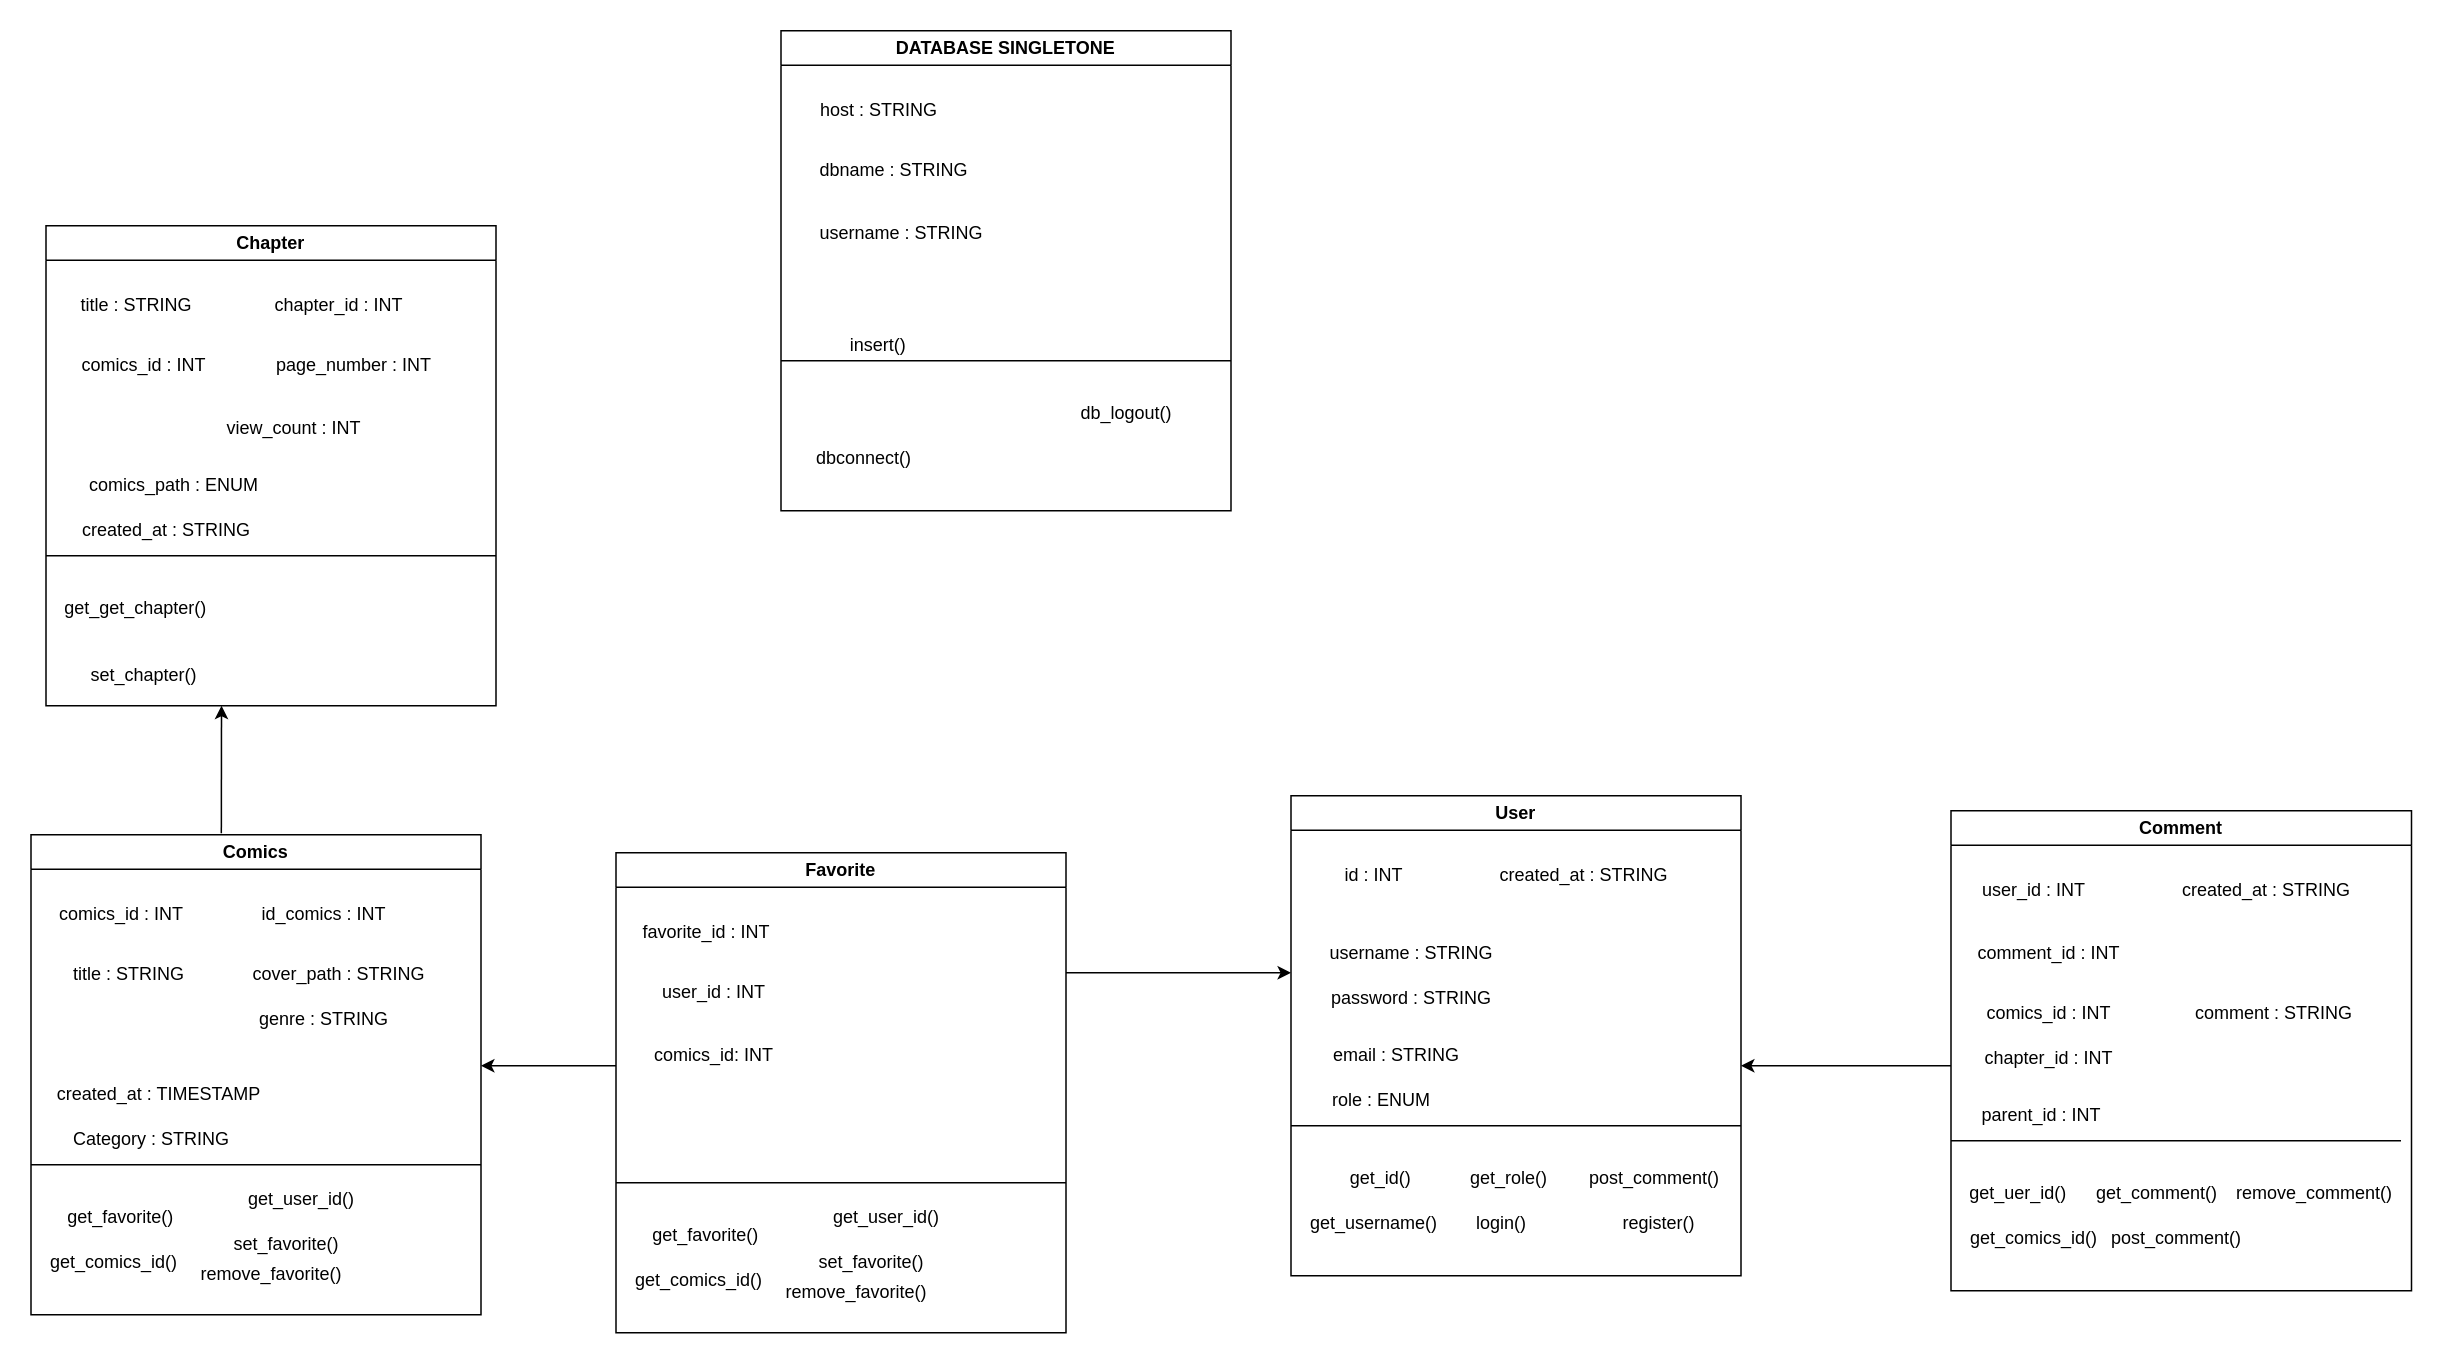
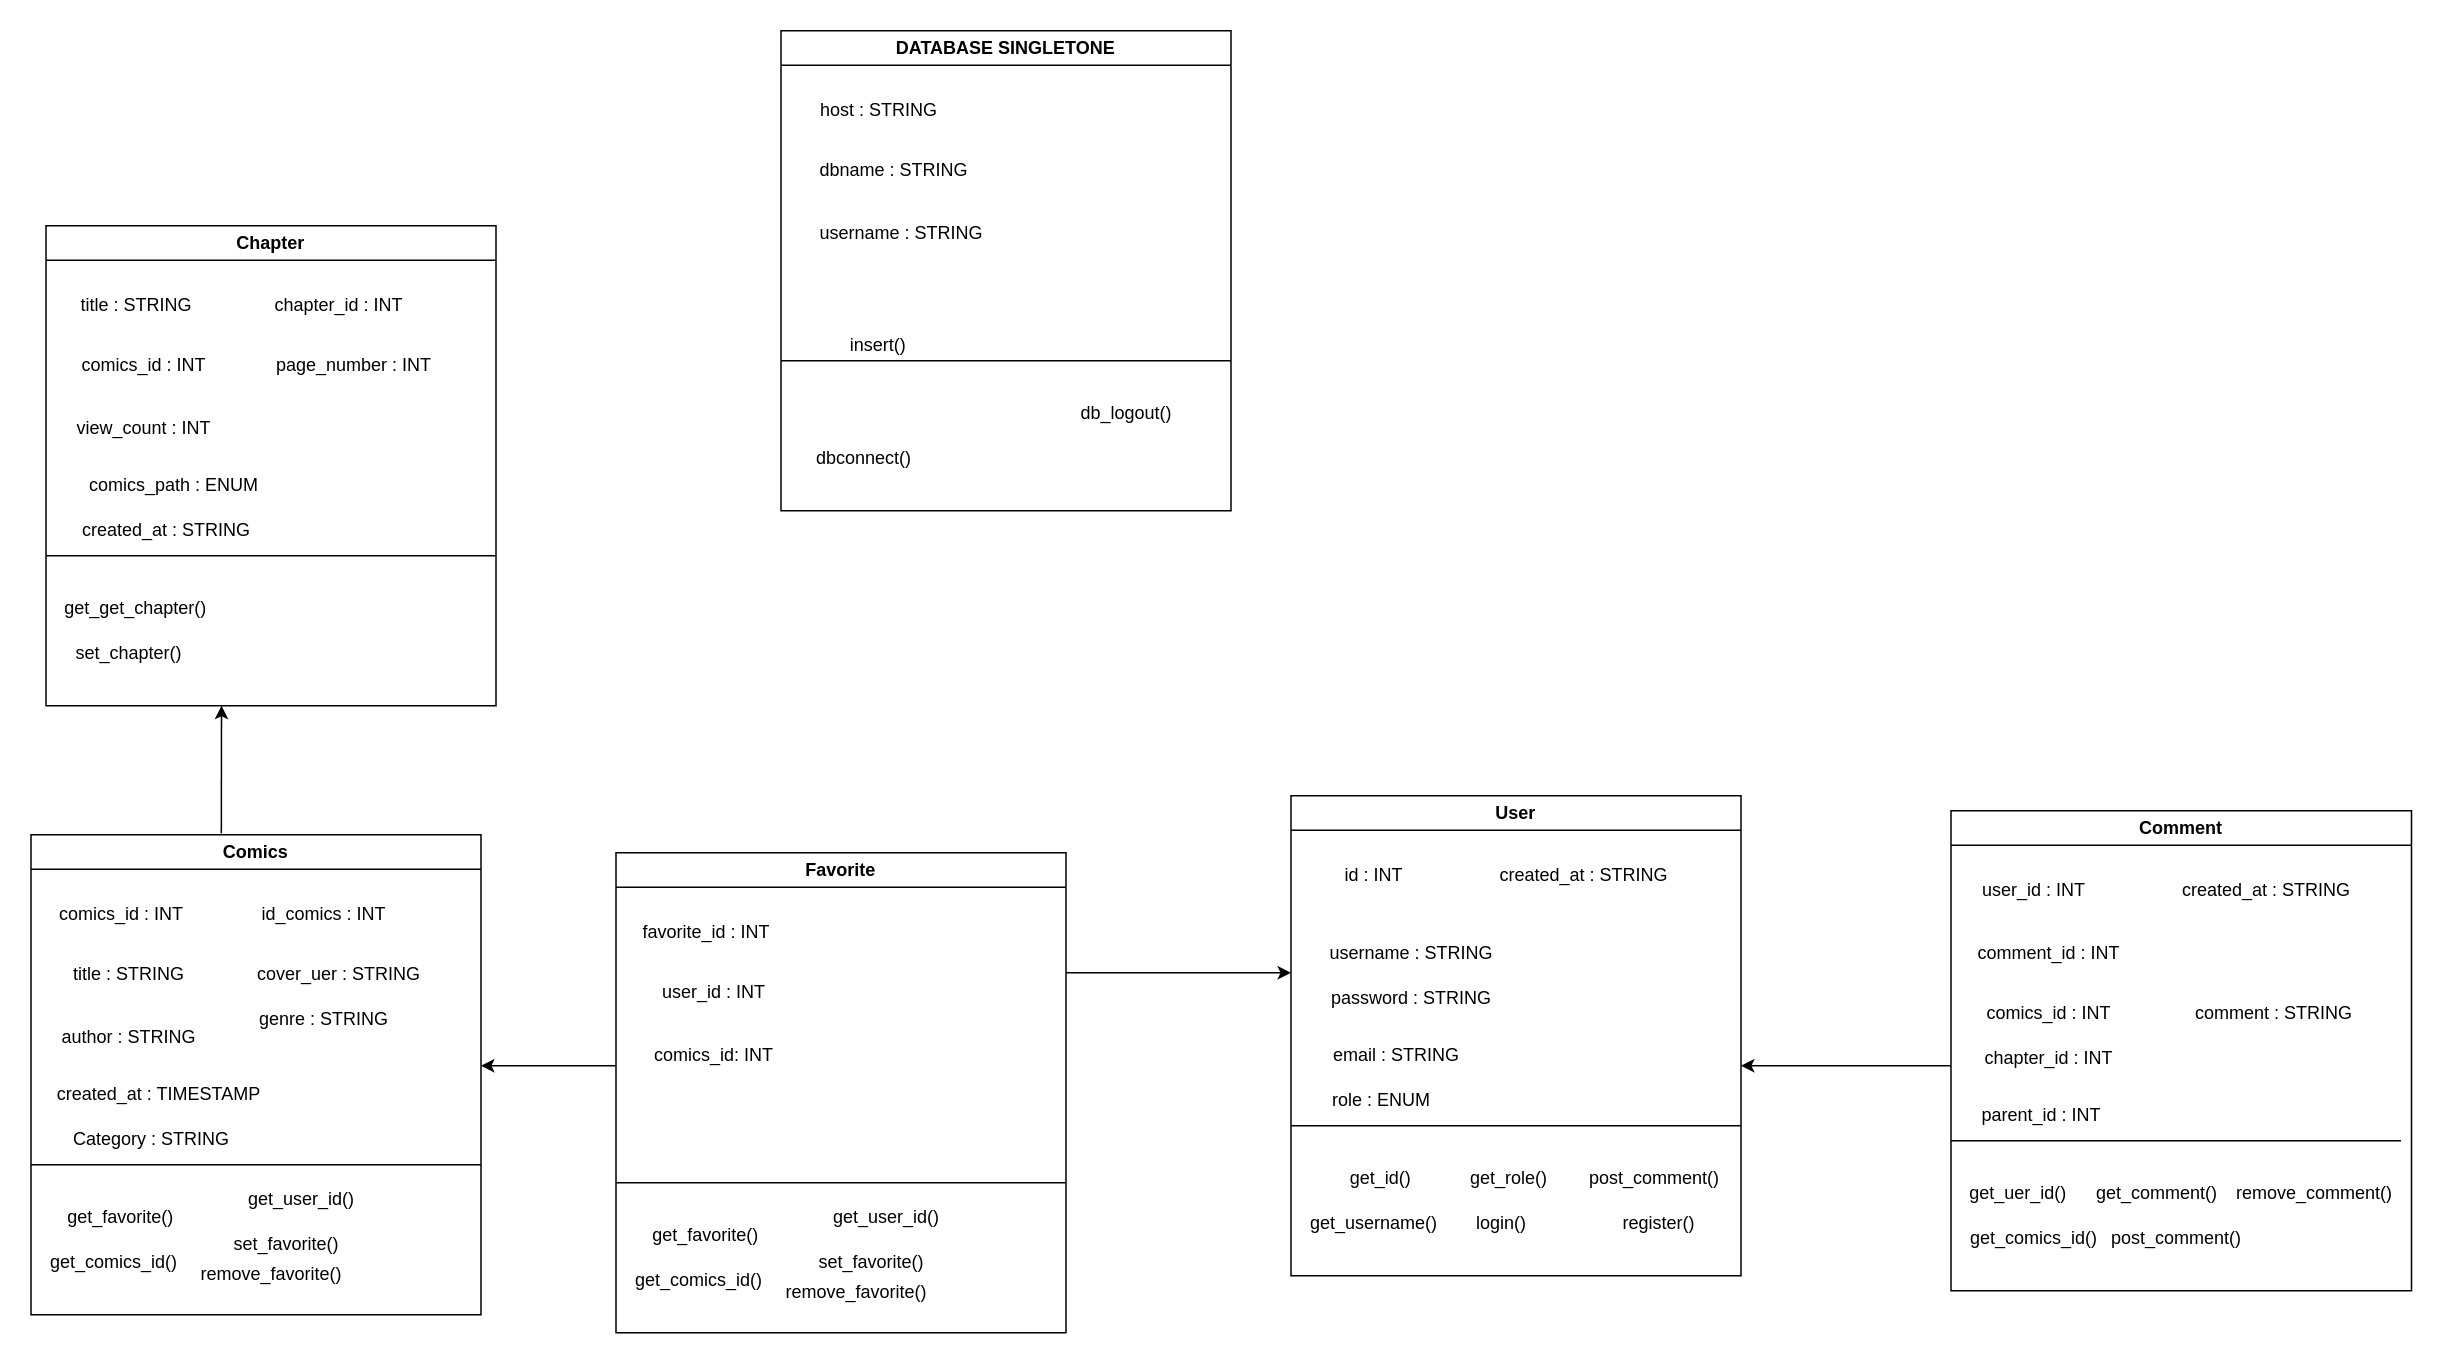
(293, 428) -> (143, 428)
(143, 676) -> (128, 653)
(339, 974) -> (339, 974)
none -> (128, 1037)
